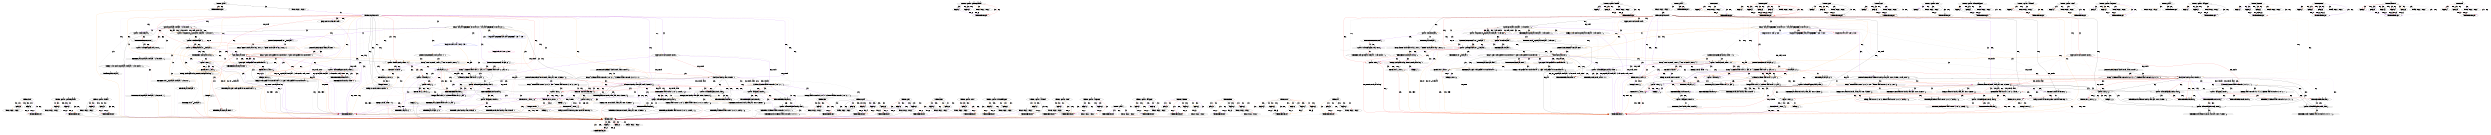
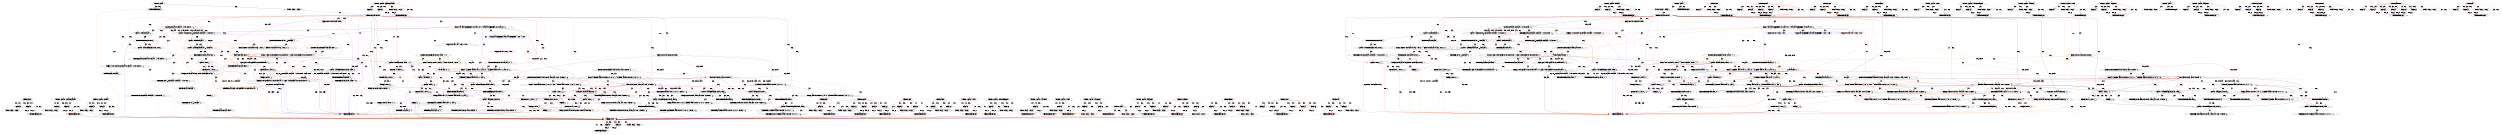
none -> (2414, 10)
